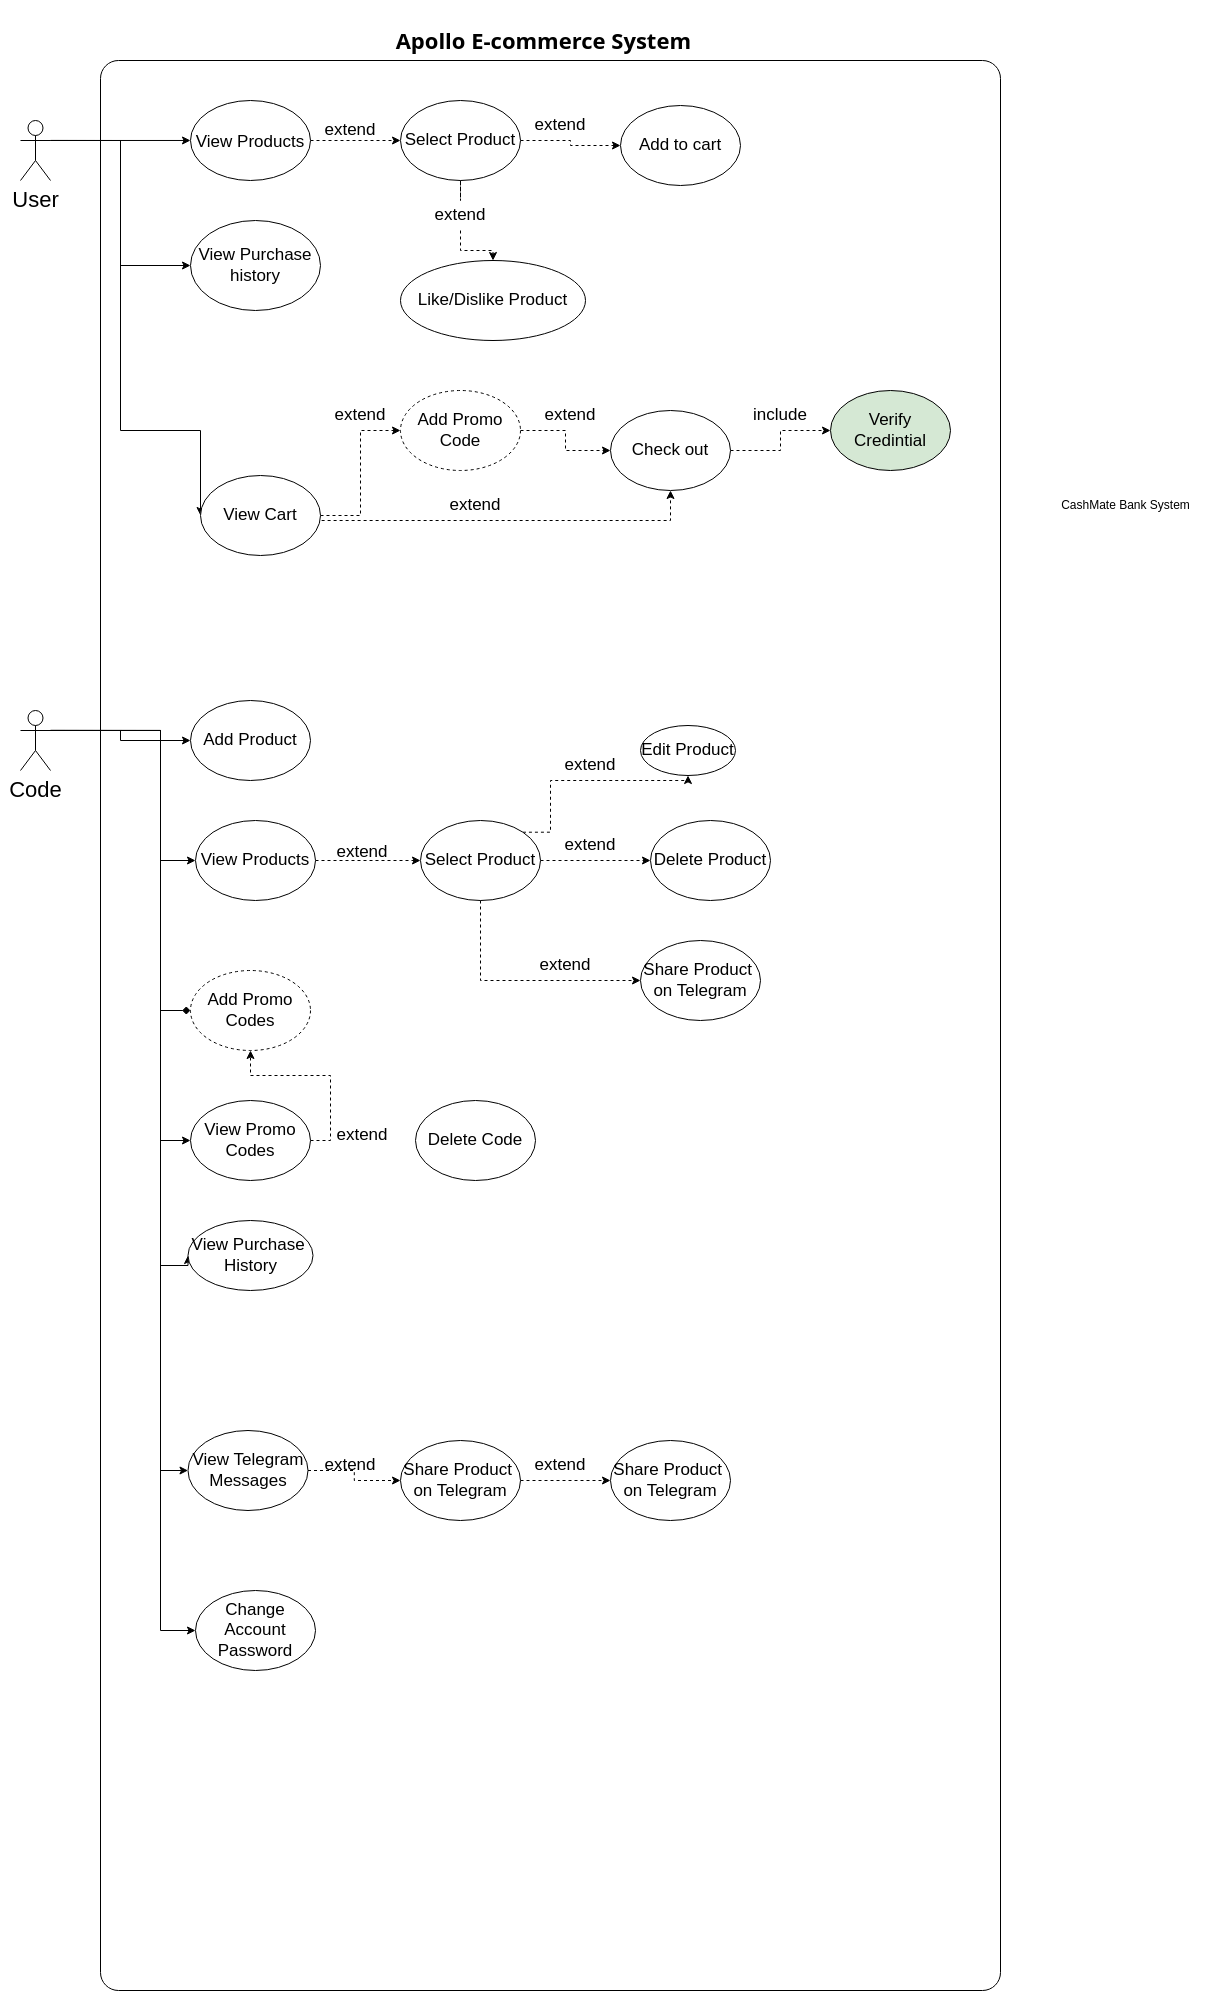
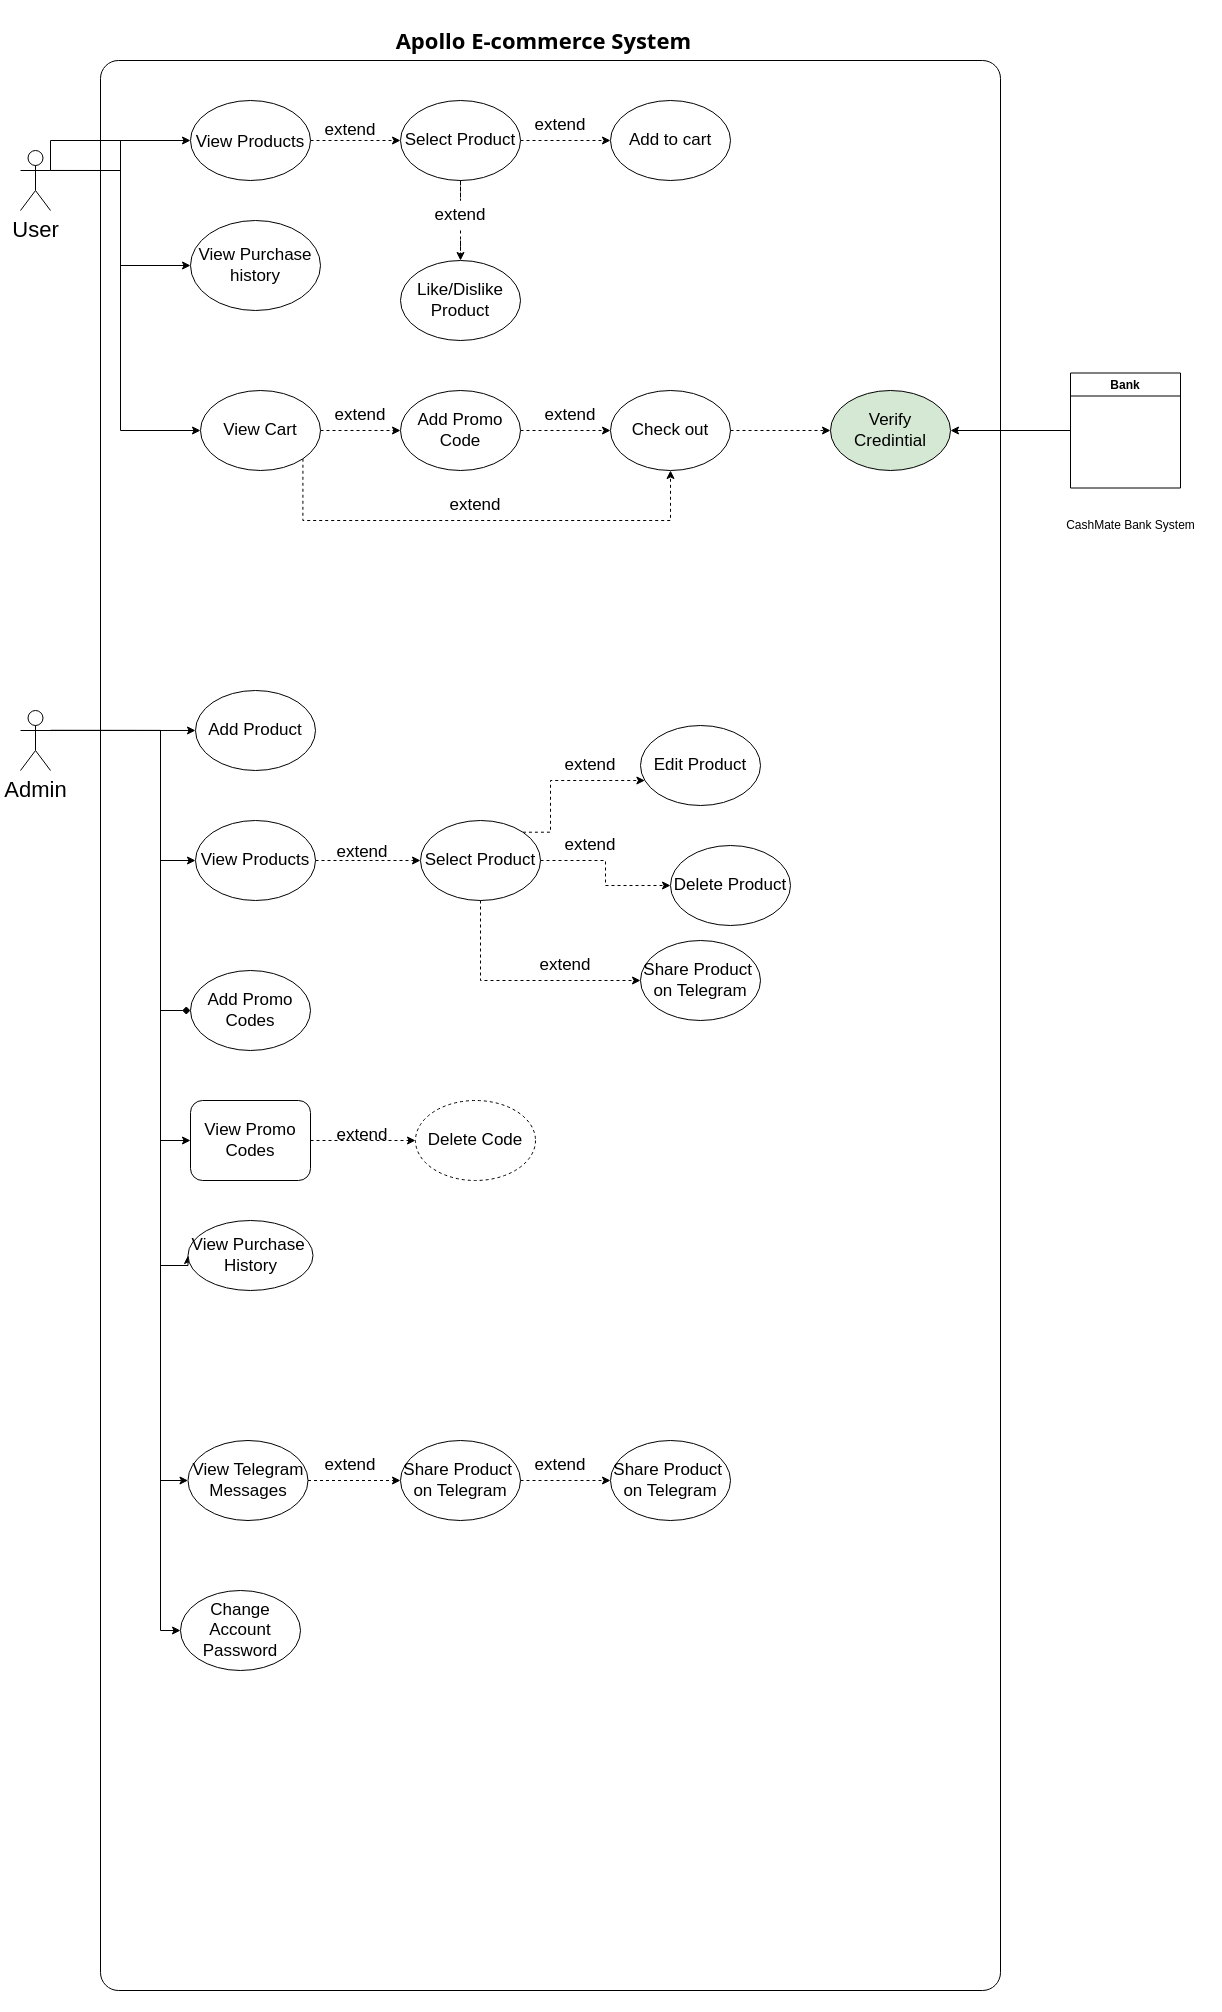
(681, 146) -> (671, 141)
(36, 151) -> (36, 181)
(493, 301) -> (461, 301)
(781, 416) -> none
(461, 431) -> (461, 431)
none -> (1013, 431)
none -> (1126, 431)
(671, 451) -> (671, 431)
(1126, 506) -> (1131, 526)
(261, 516) -> (261, 431)
(251, 741) -> (256, 731)
(688, 751) -> (701, 766)
(36, 791) -> (36, 791)
(711, 861) -> (731, 886)
(251, 1011) -> (251, 1011)
(313, 1076) -> (371, 1141)
(251, 1141) -> (251, 1141)
(476, 1141) -> (476, 1141)
(248, 1471) -> (248, 1481)
(256, 1631) -> (241, 1631)
